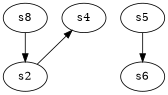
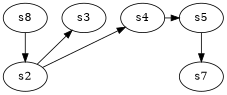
none -> (84, 18)
none -> (168, 18)
(143, 77) -> (201, 77)
